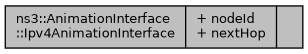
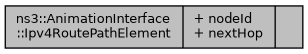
(95, 34) -> (94, 34)
